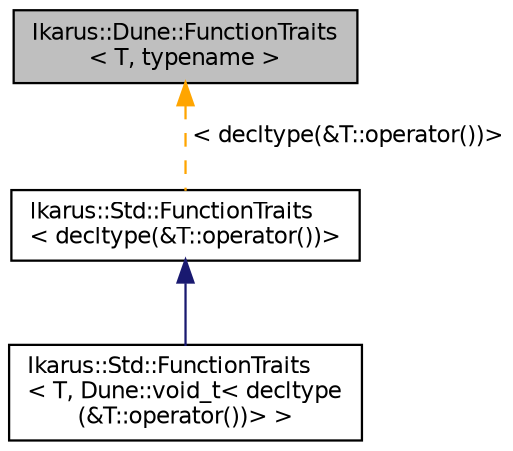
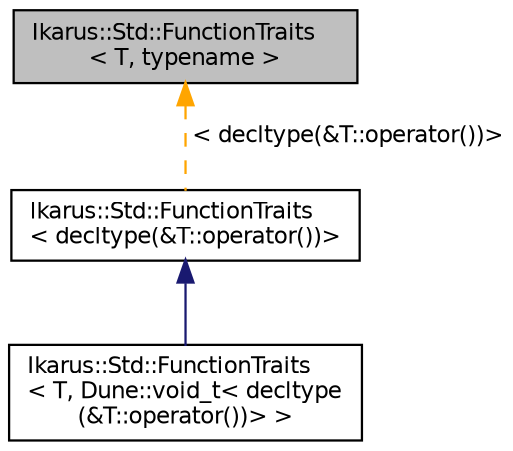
(186, 47) -> (186, 47)
